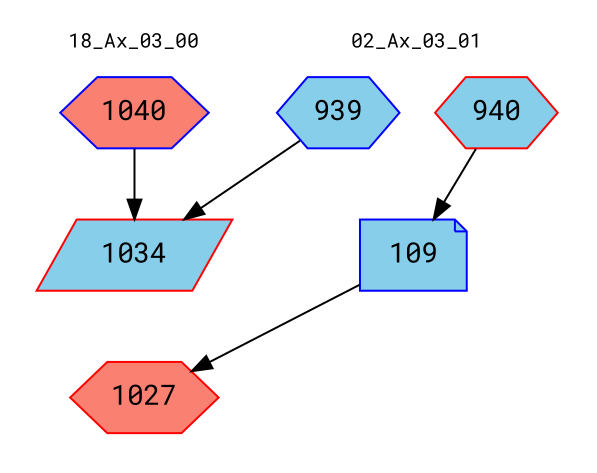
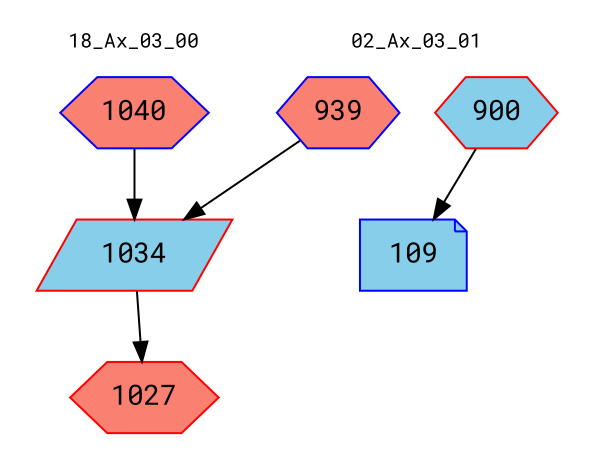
(338, 113) -> (338, 113)
(496, 113) -> (496, 113)
(285, 323) -> (139, 317)
